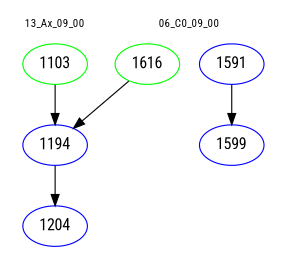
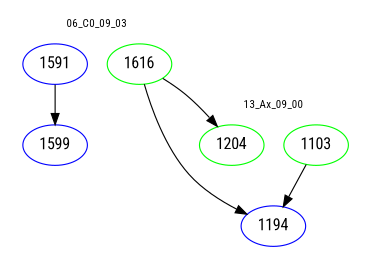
(190, 24) -> (97, 24)
(55, 180) -> (198, 106)
(55, 226) -> (232, 145)
